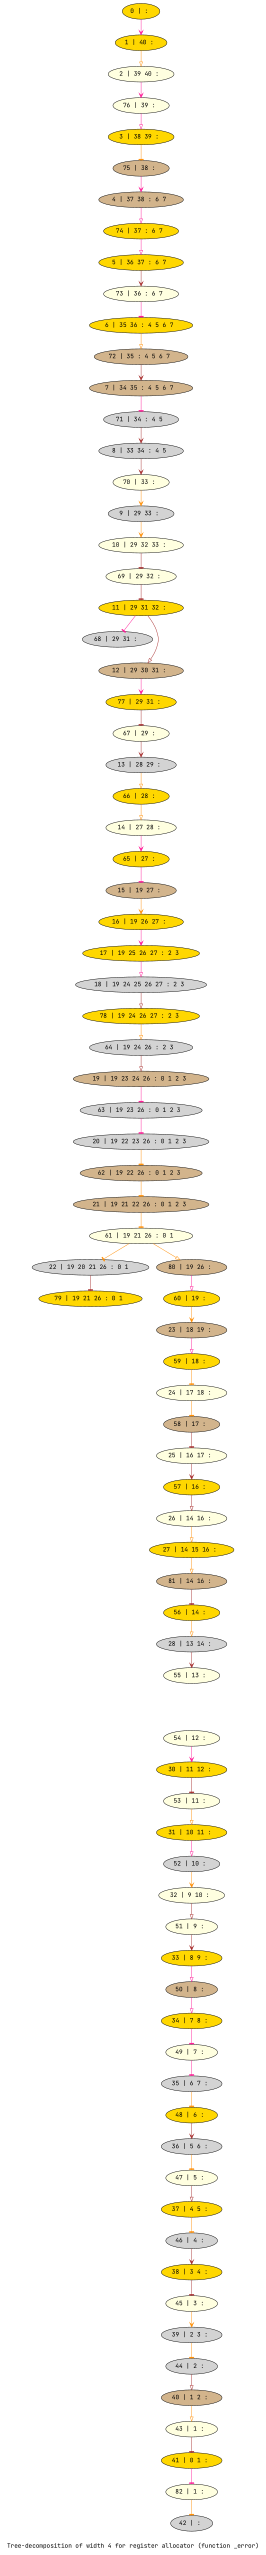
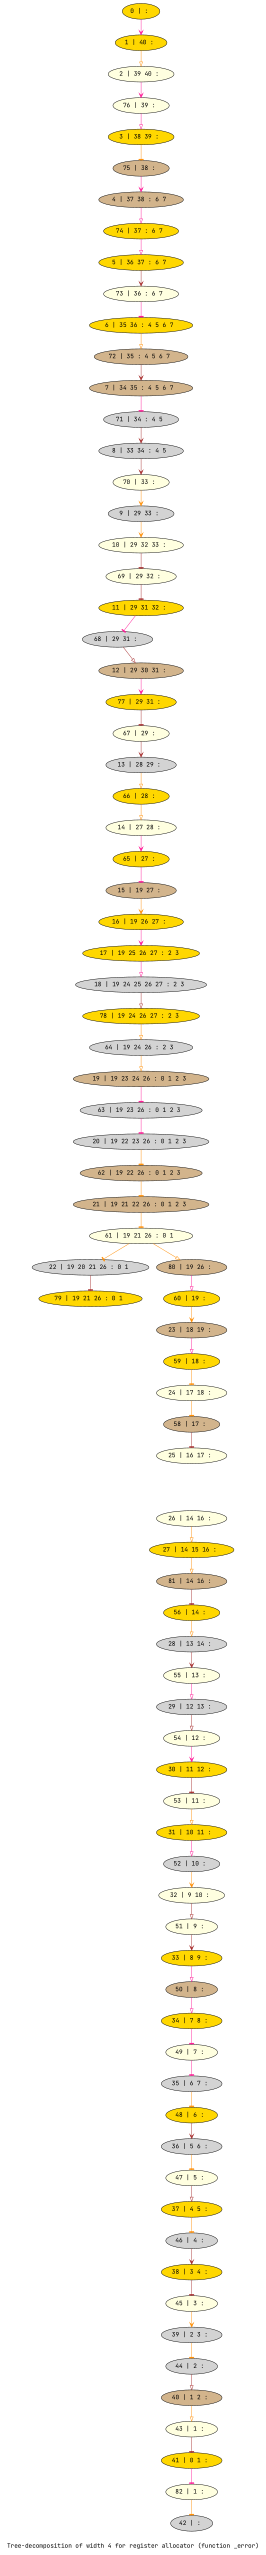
(158, 637) -> (128, 653)
(141, 1061) -> (141, 1061)
(192, 1487) -> none
none -> (192, 1707)
